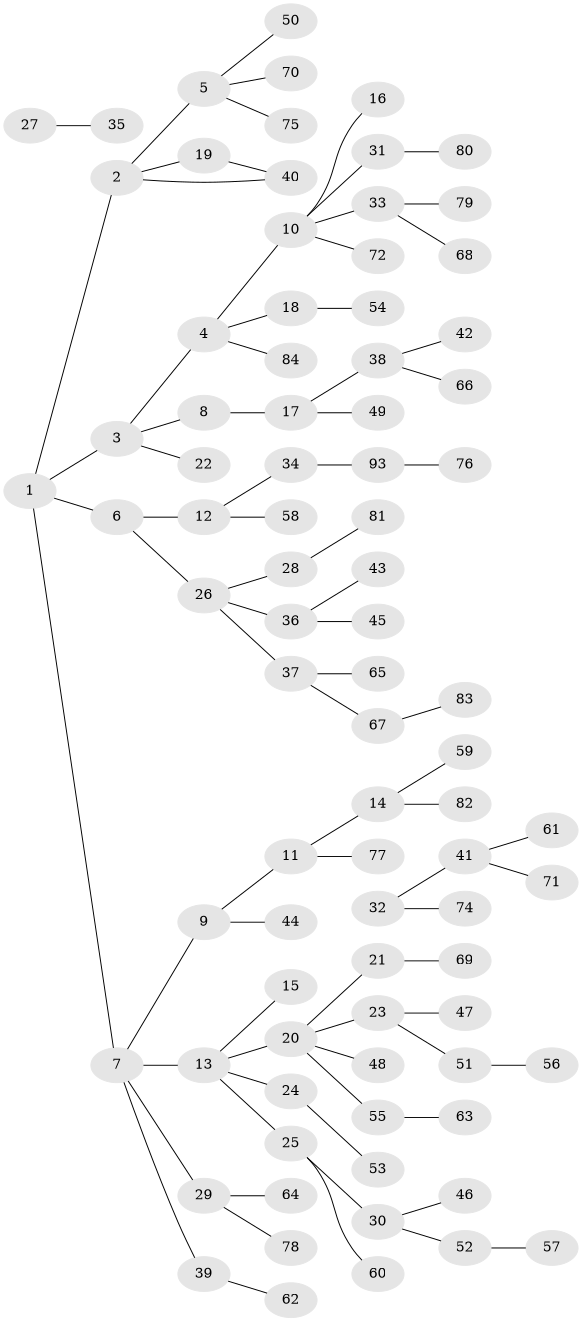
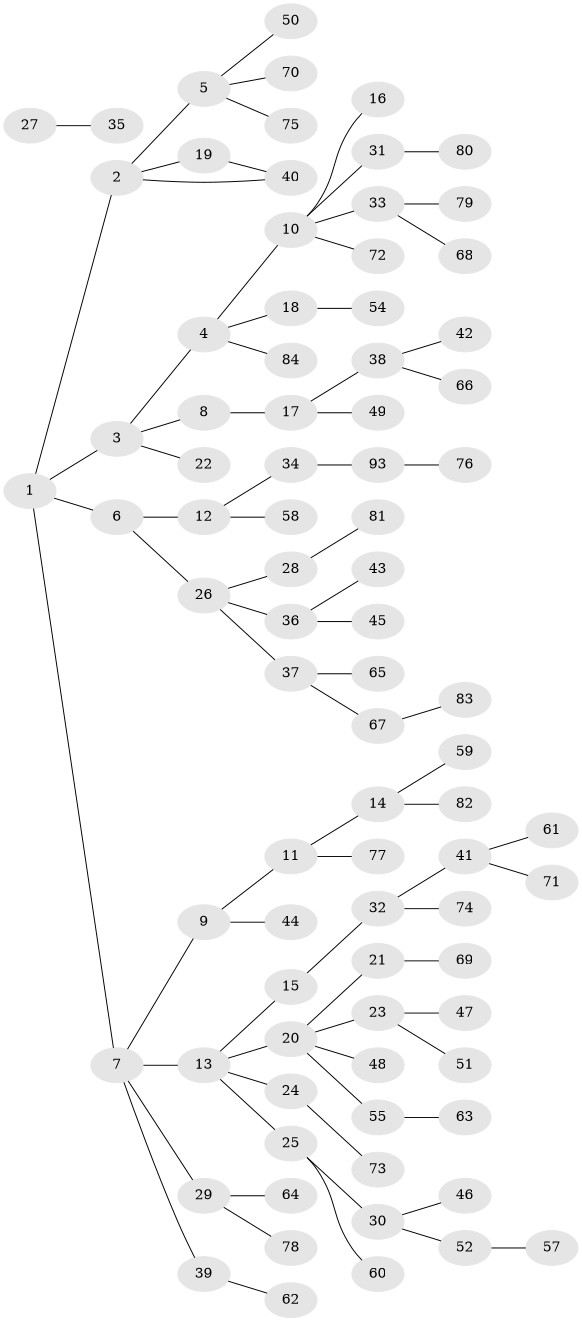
none -> (335, 948)
(552, 1065) -> none
(378, 1170) -> (378, 1170)
